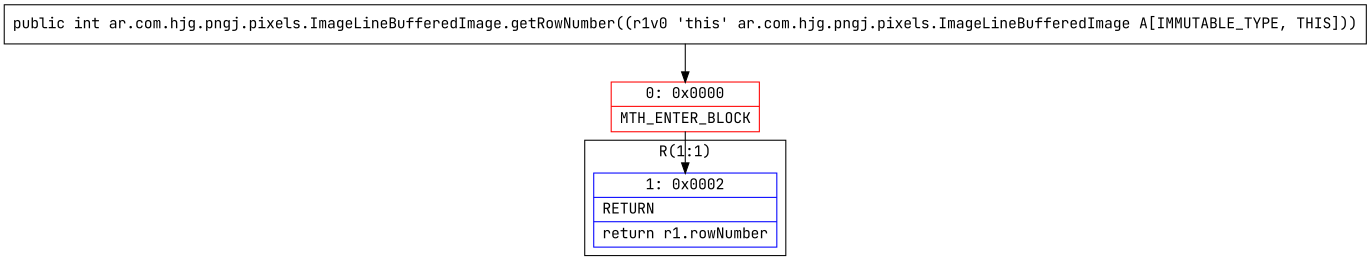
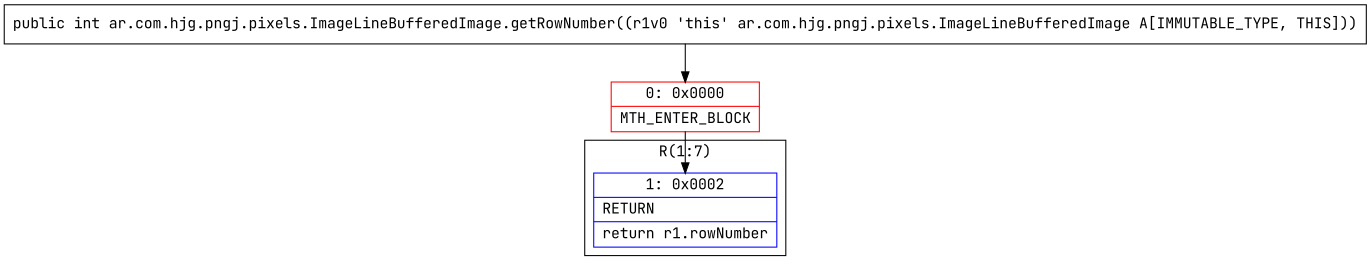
(685, 152) -> (685, 152)
